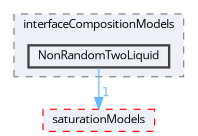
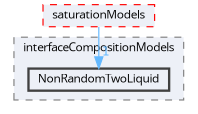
(99, 84) -> (99, 45)
